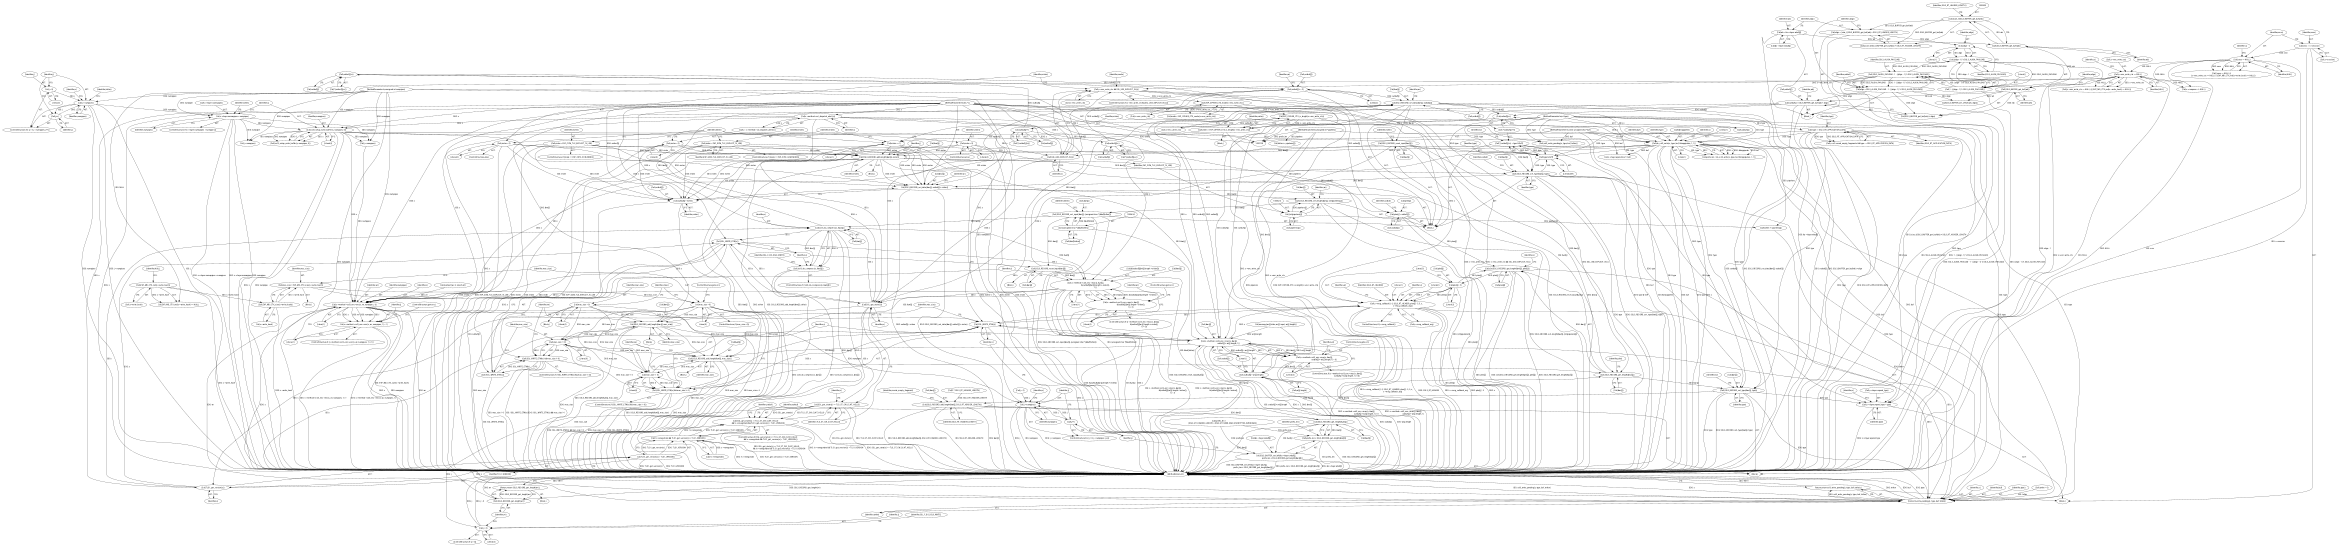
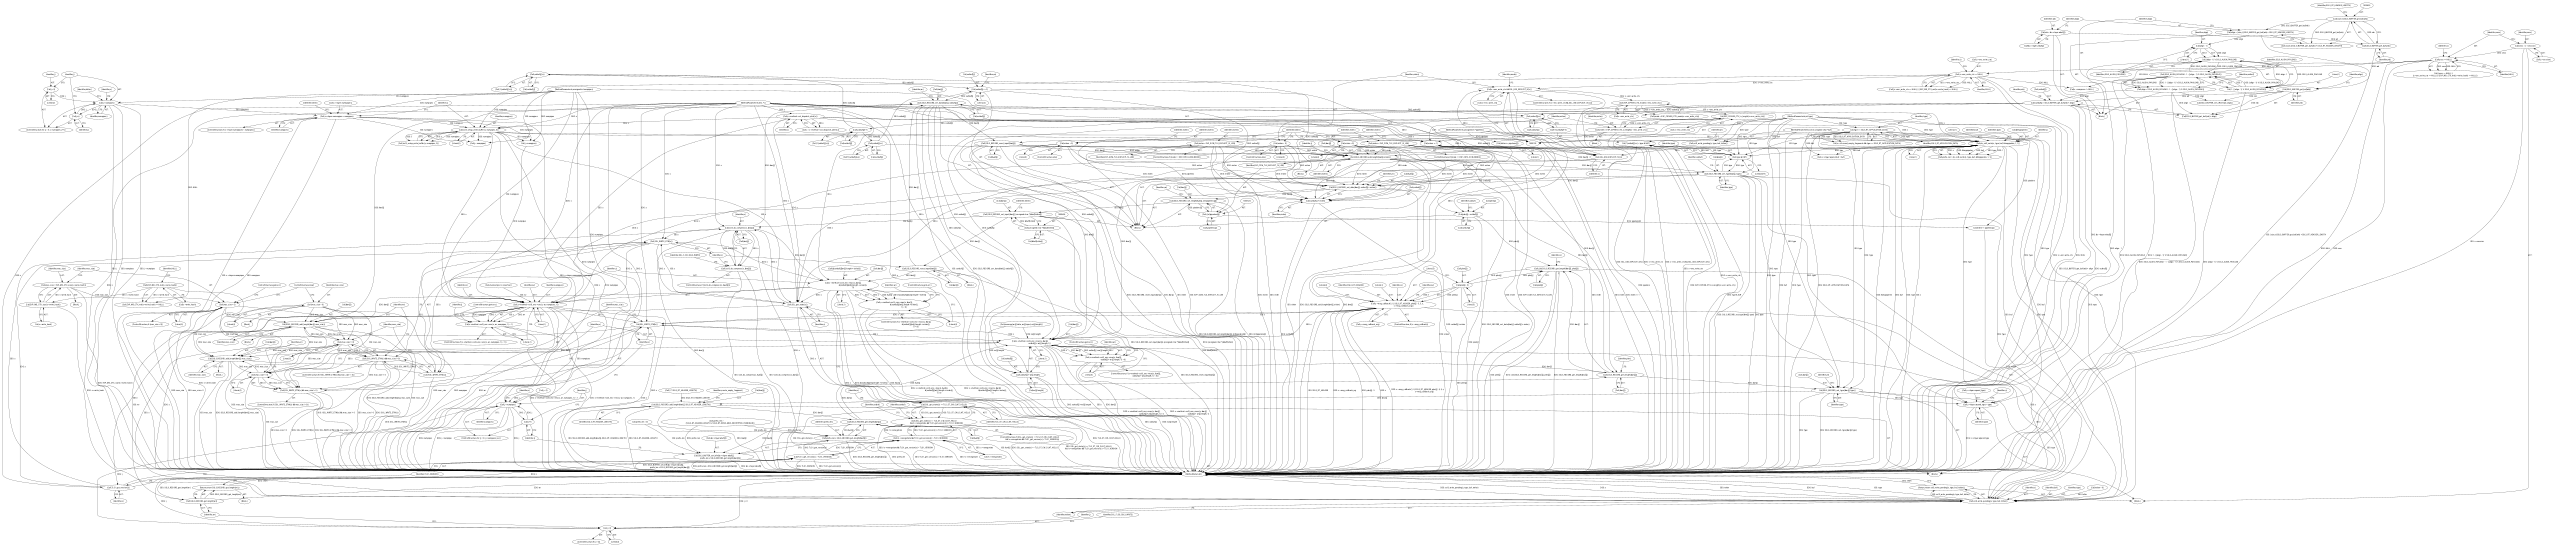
(662, 285) -> (304, 285)
none -> (640, 422)
